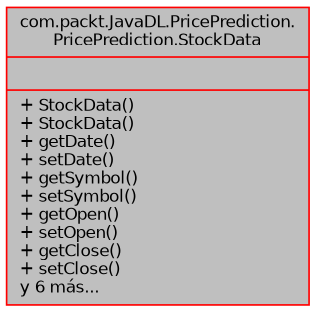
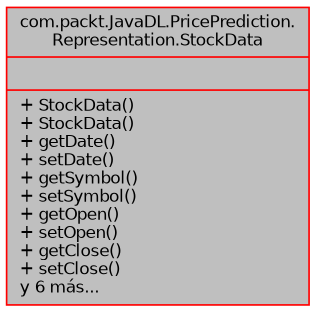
(158, 40) -> (158, 40)
